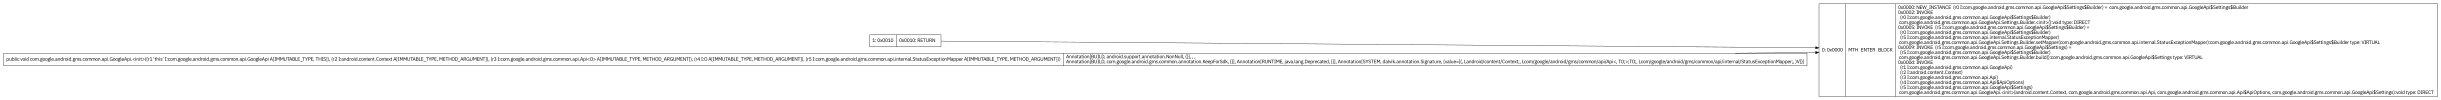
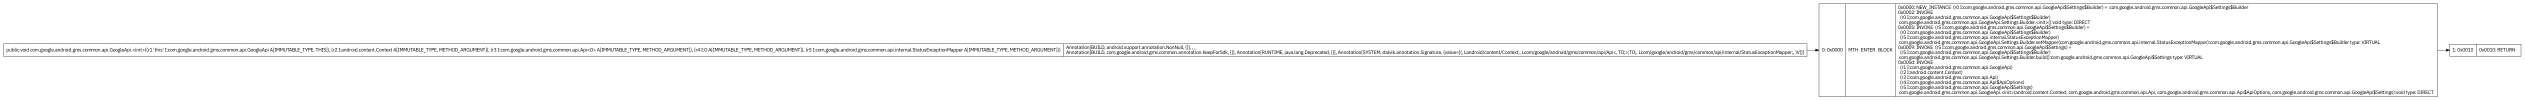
(1378, 44) -> (2442, 50)
